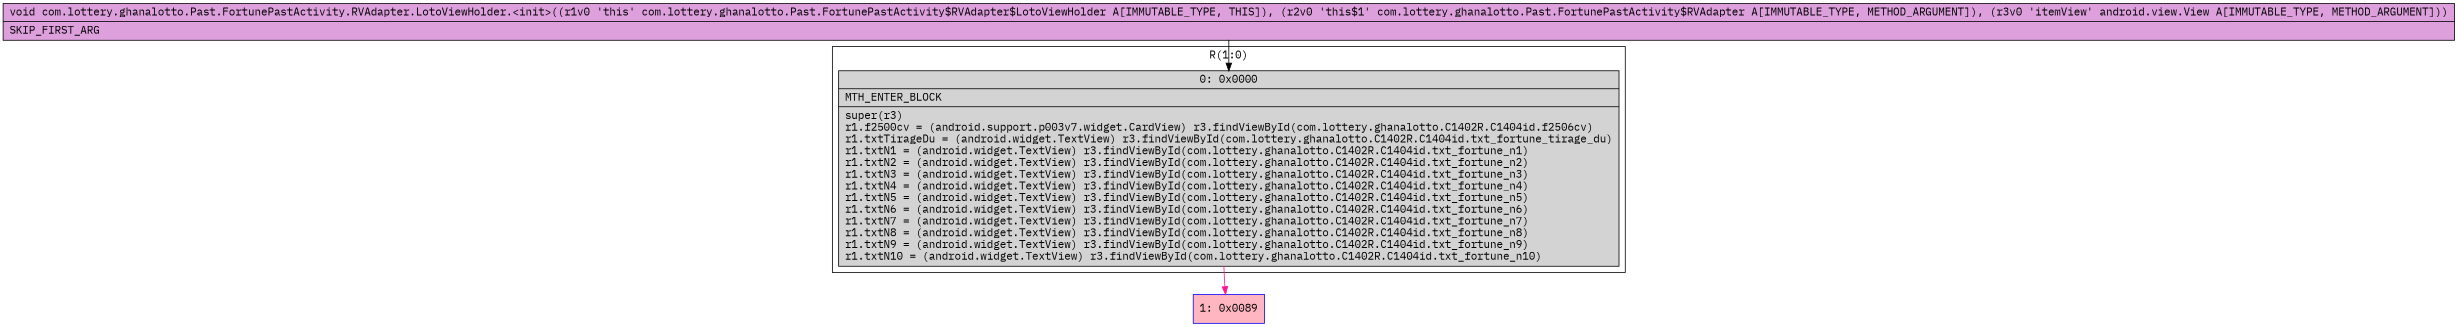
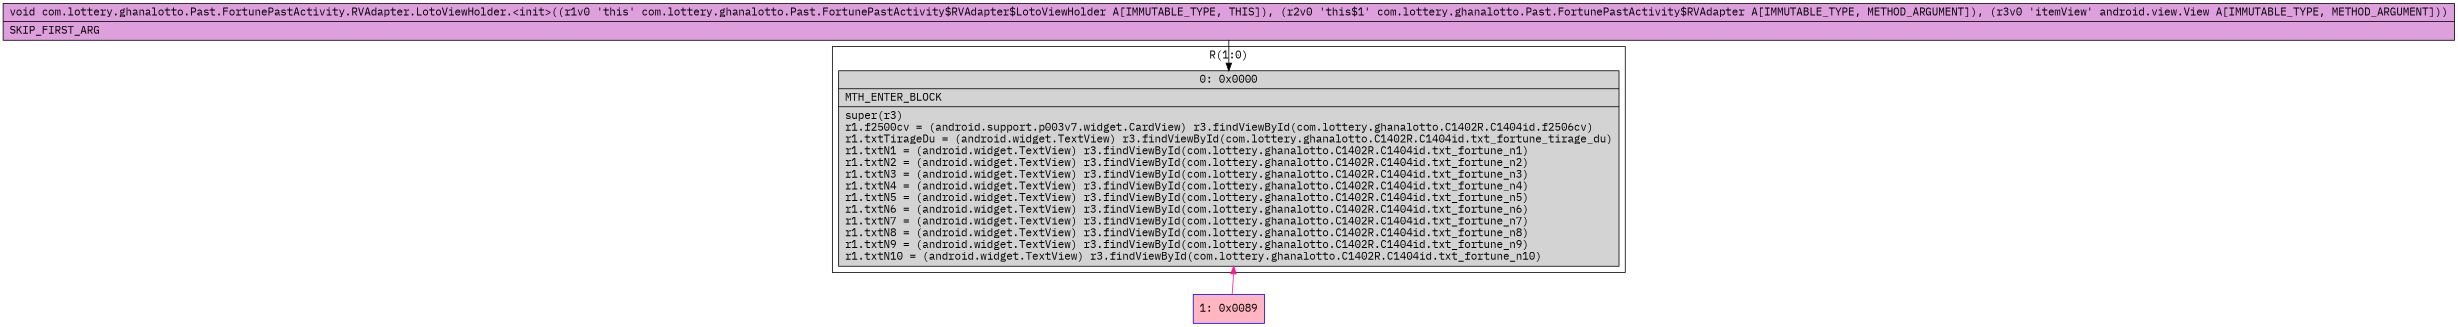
(1224, 277) -> (1233, 284)
